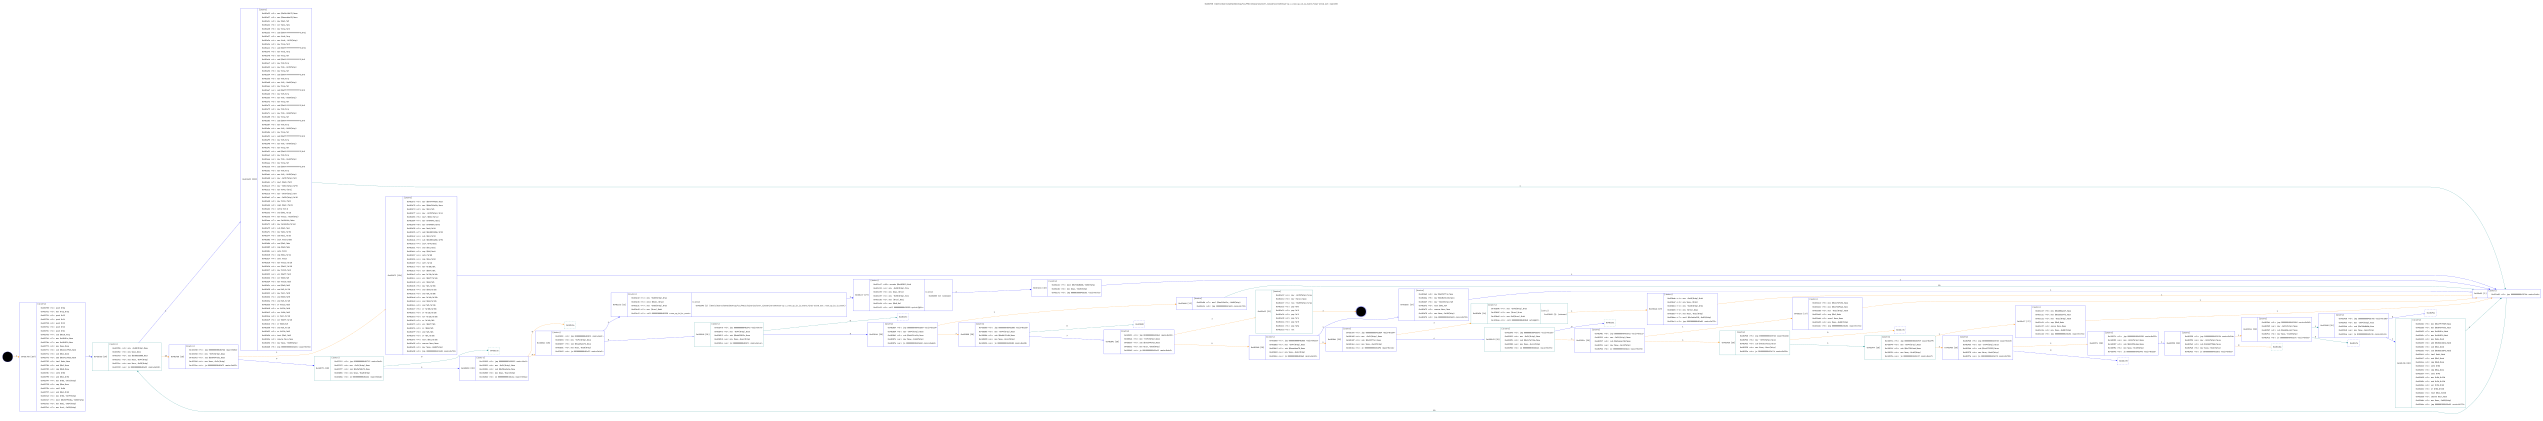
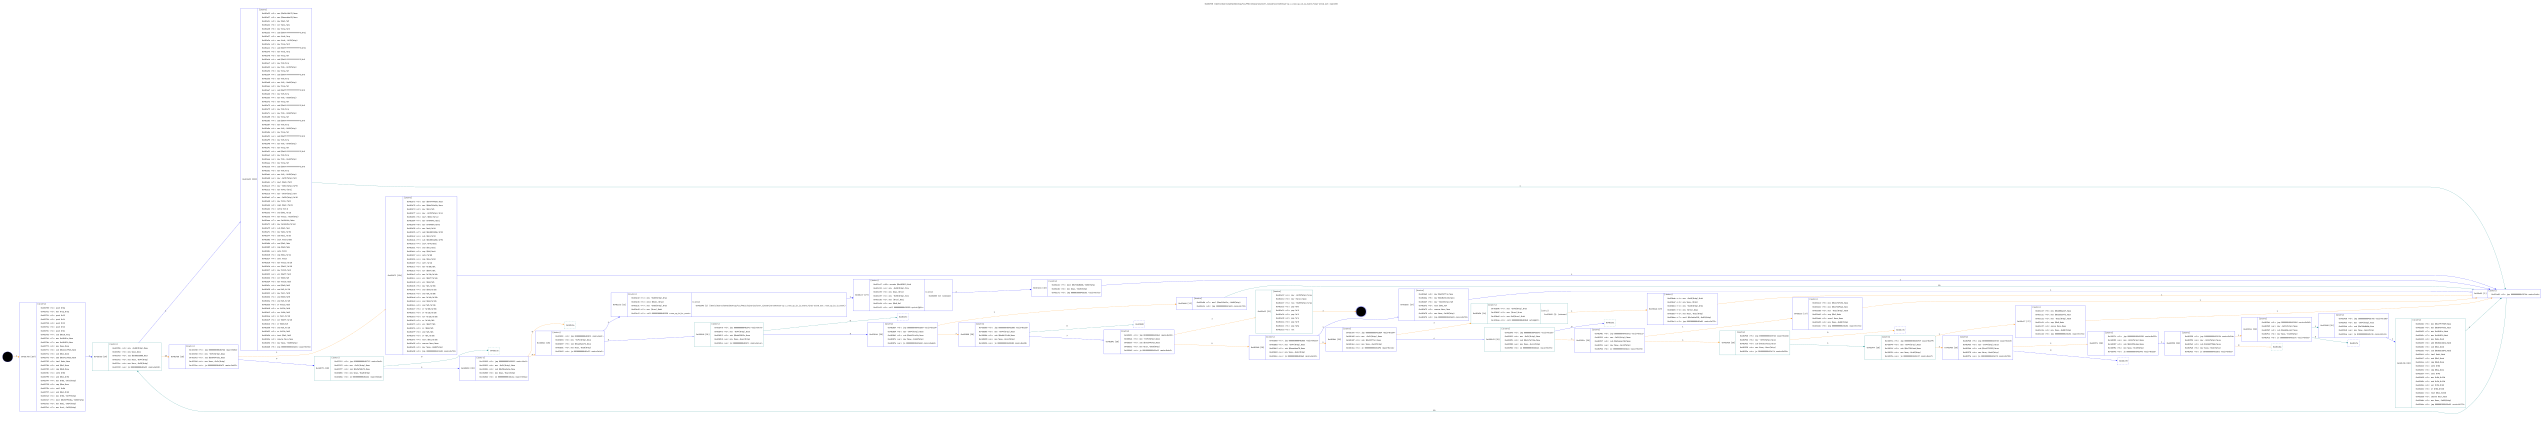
(2430, 313) -> none
